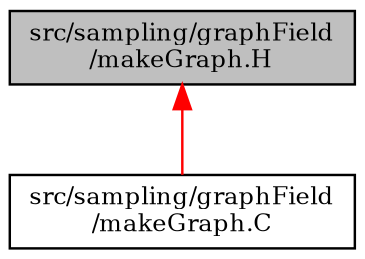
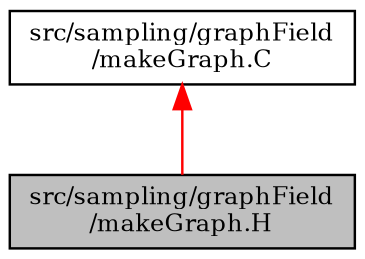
(182, 142) -> (182, 142)
